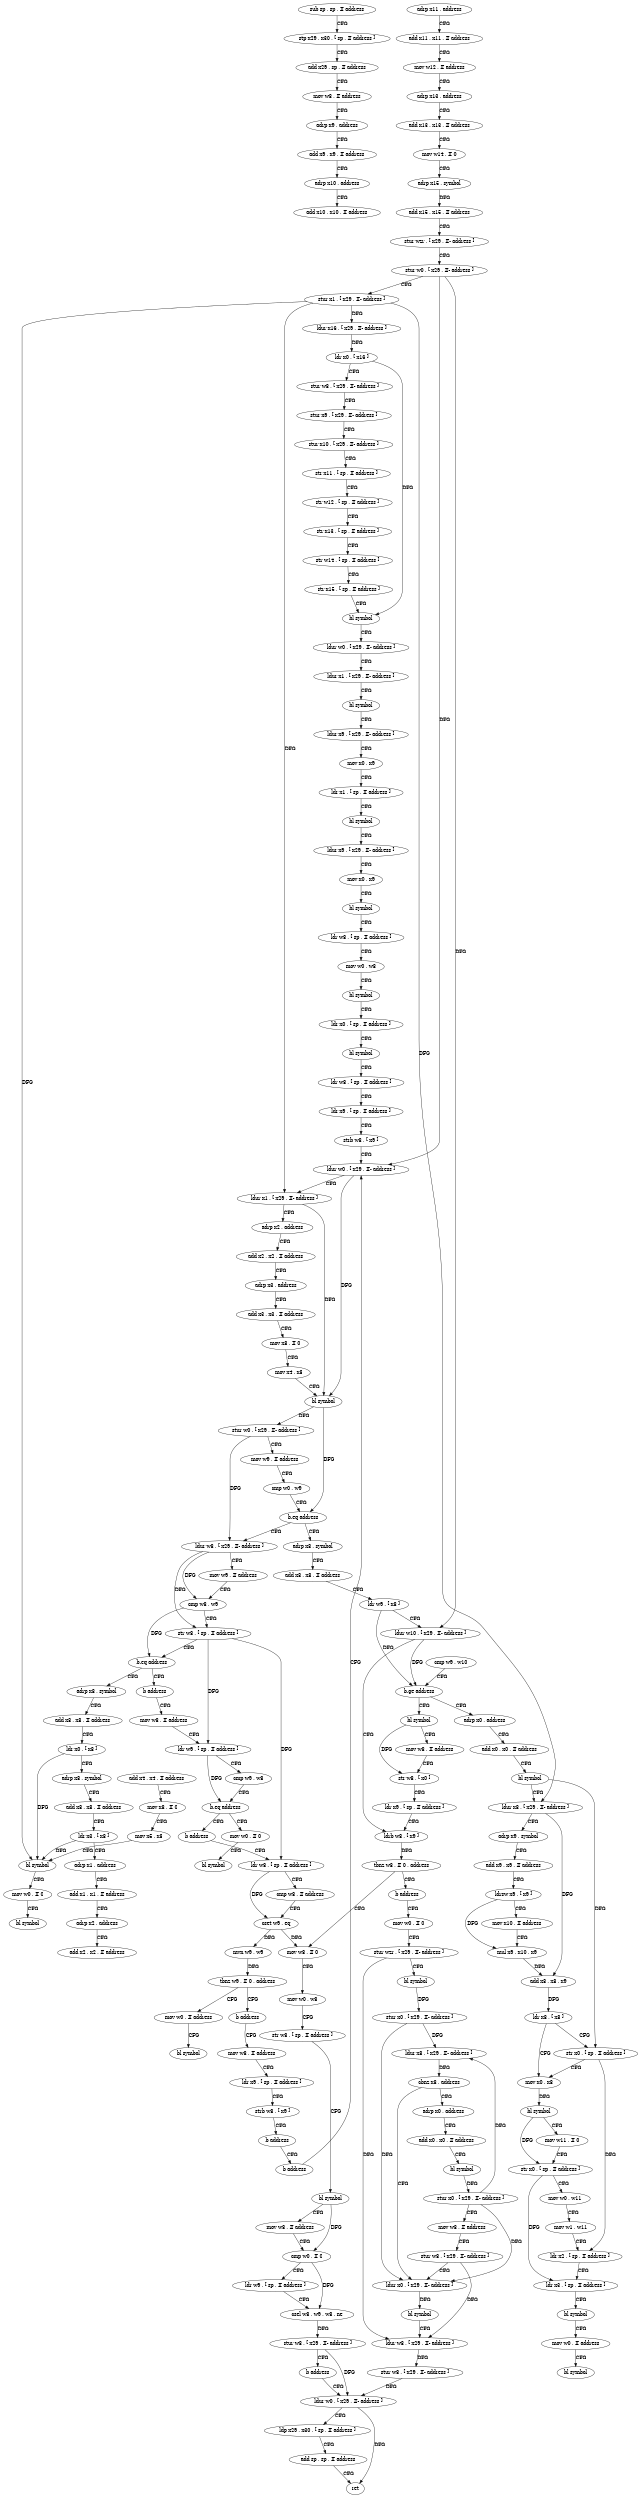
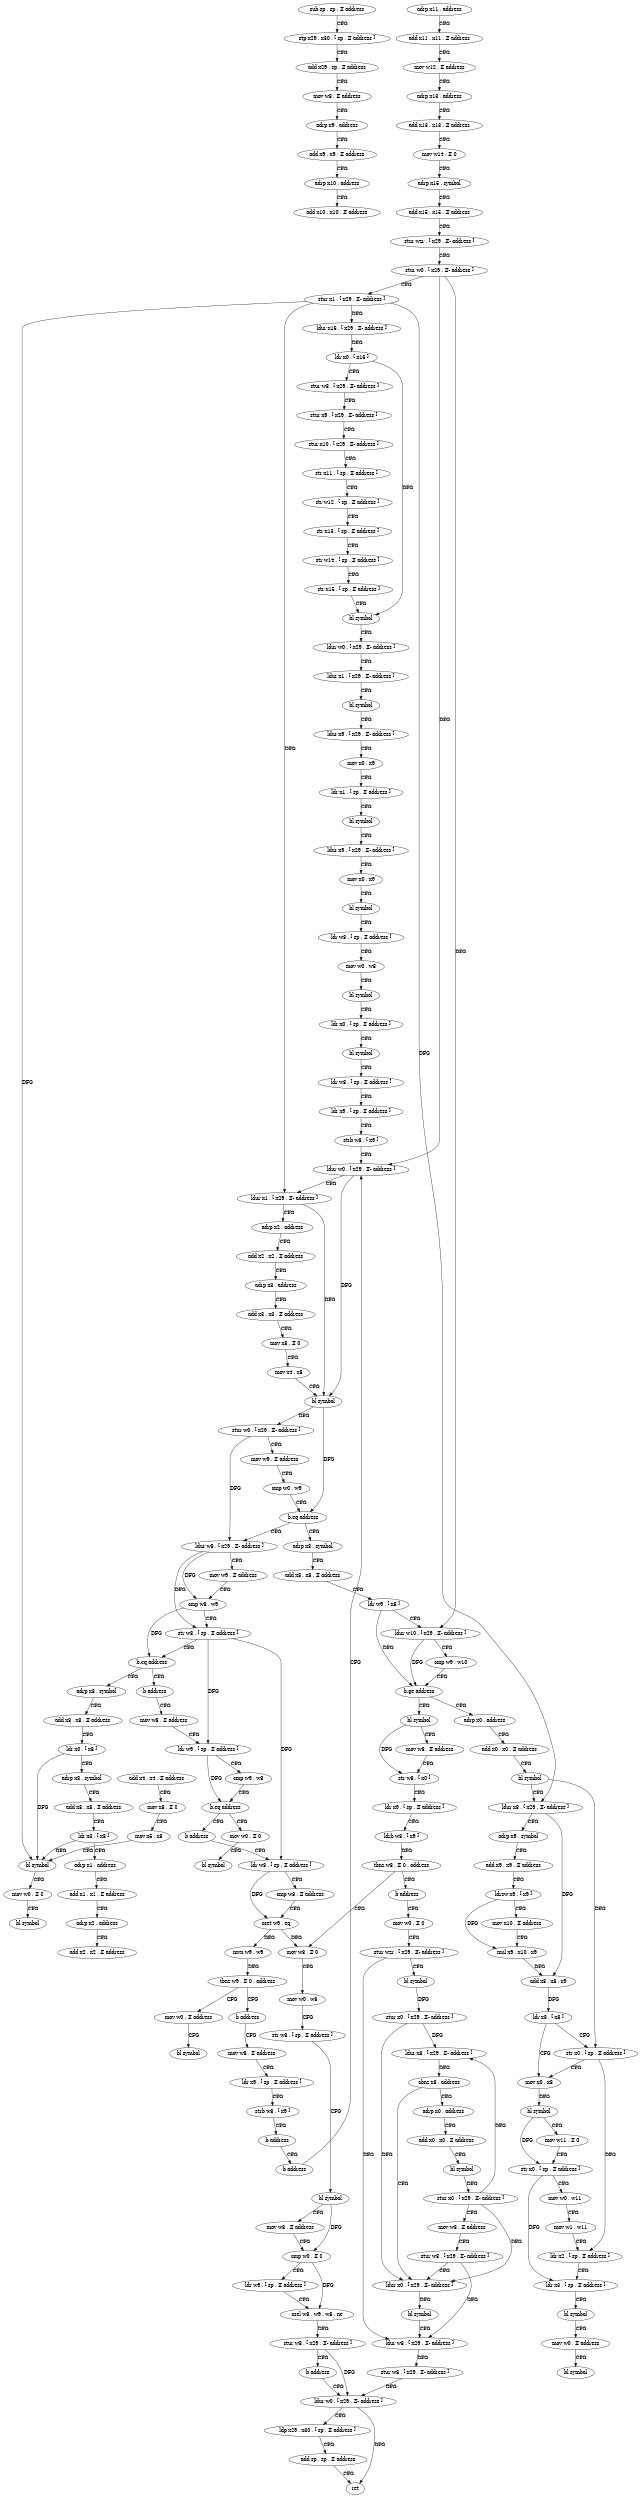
(445, 198) -> (445, 198)
(363, 1727) -> (440, 1647)
